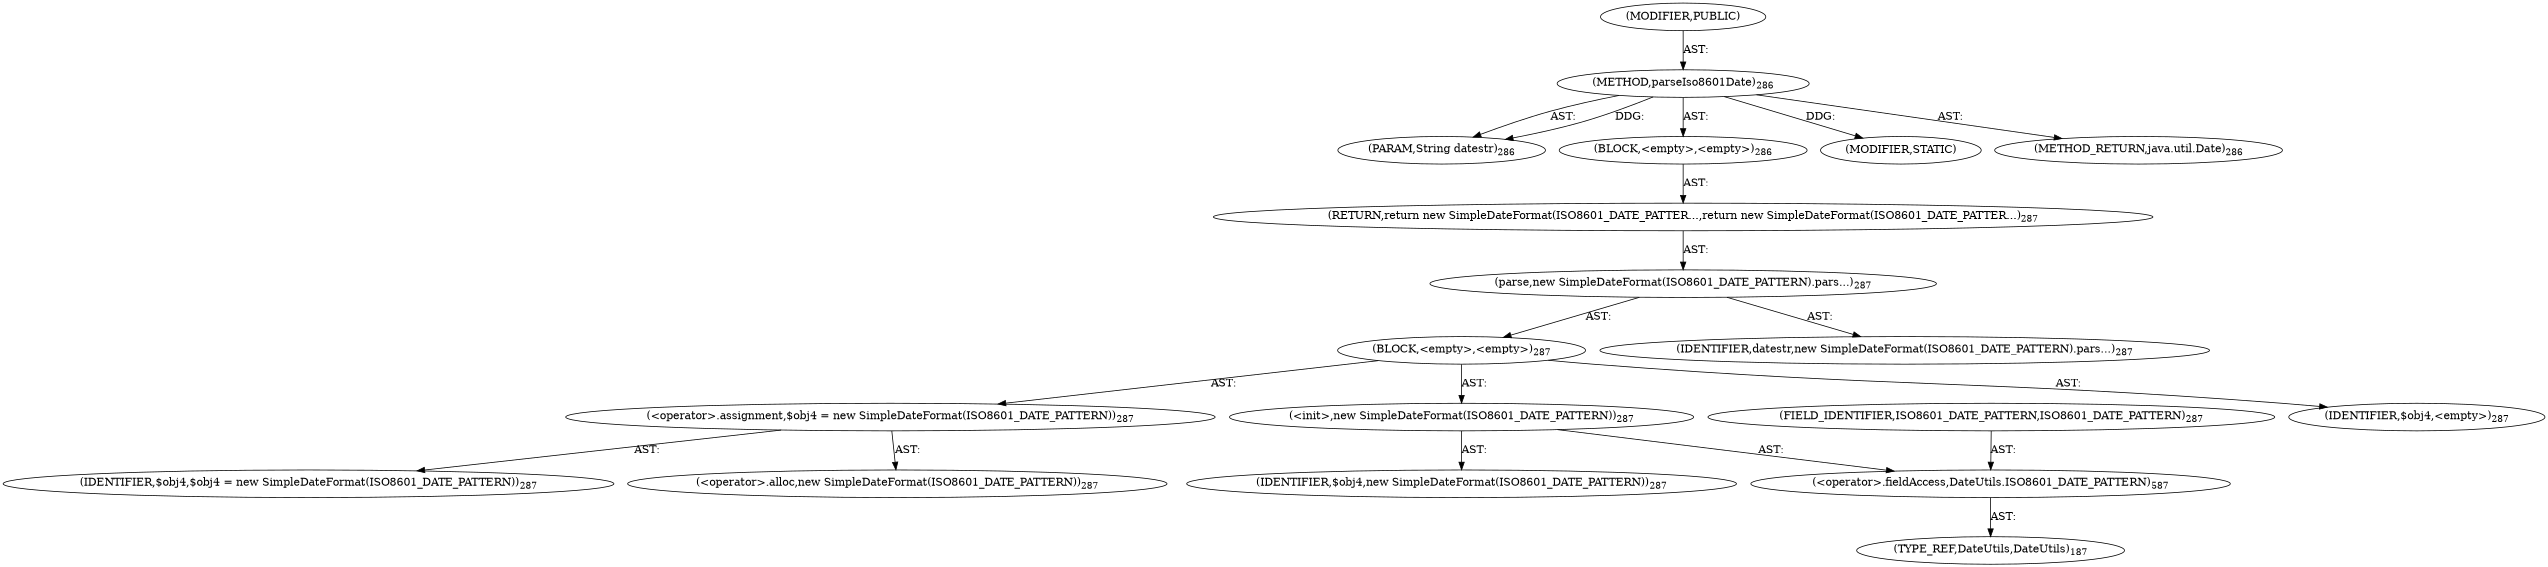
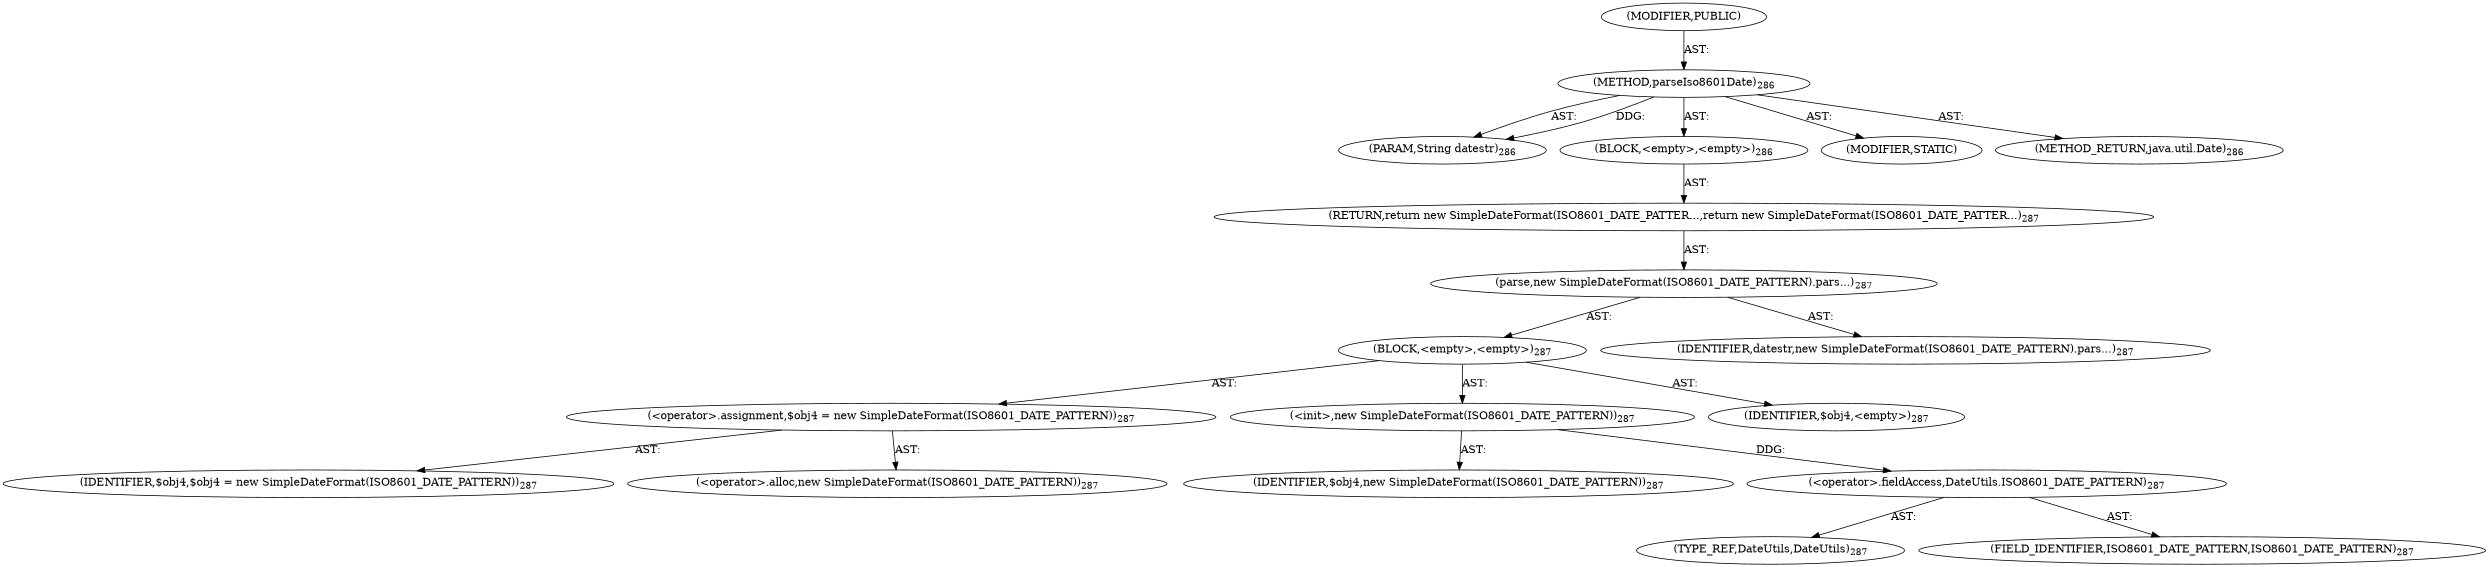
(1822, 117) -> (1821, 117)
(1991, 447) -> (2091, 516)
(1773, 450) -> (1772, 450)
(2160, 483) -> (2156, 483)
(2079, 549) -> (1859, 549)
